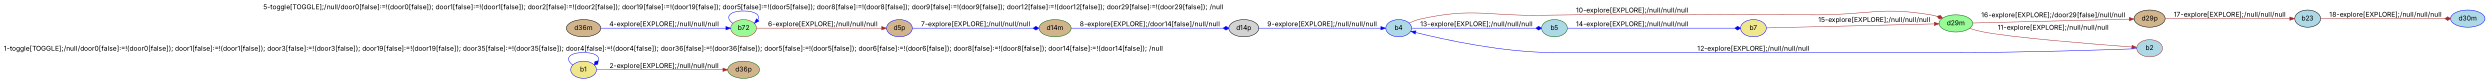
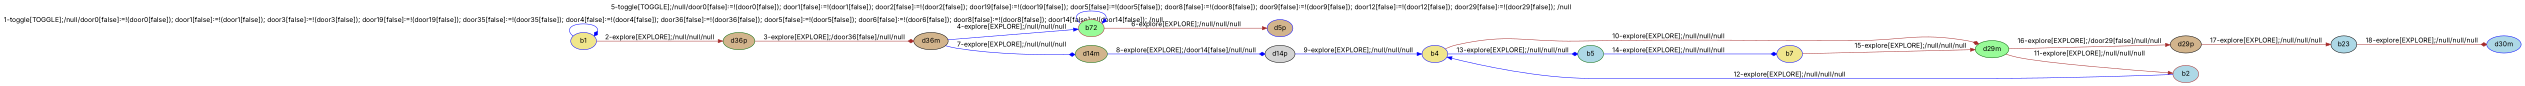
(973, 28) -> (1007, 53)
(1399, 28) -> (1435, 54)
none -> (831, 41)
